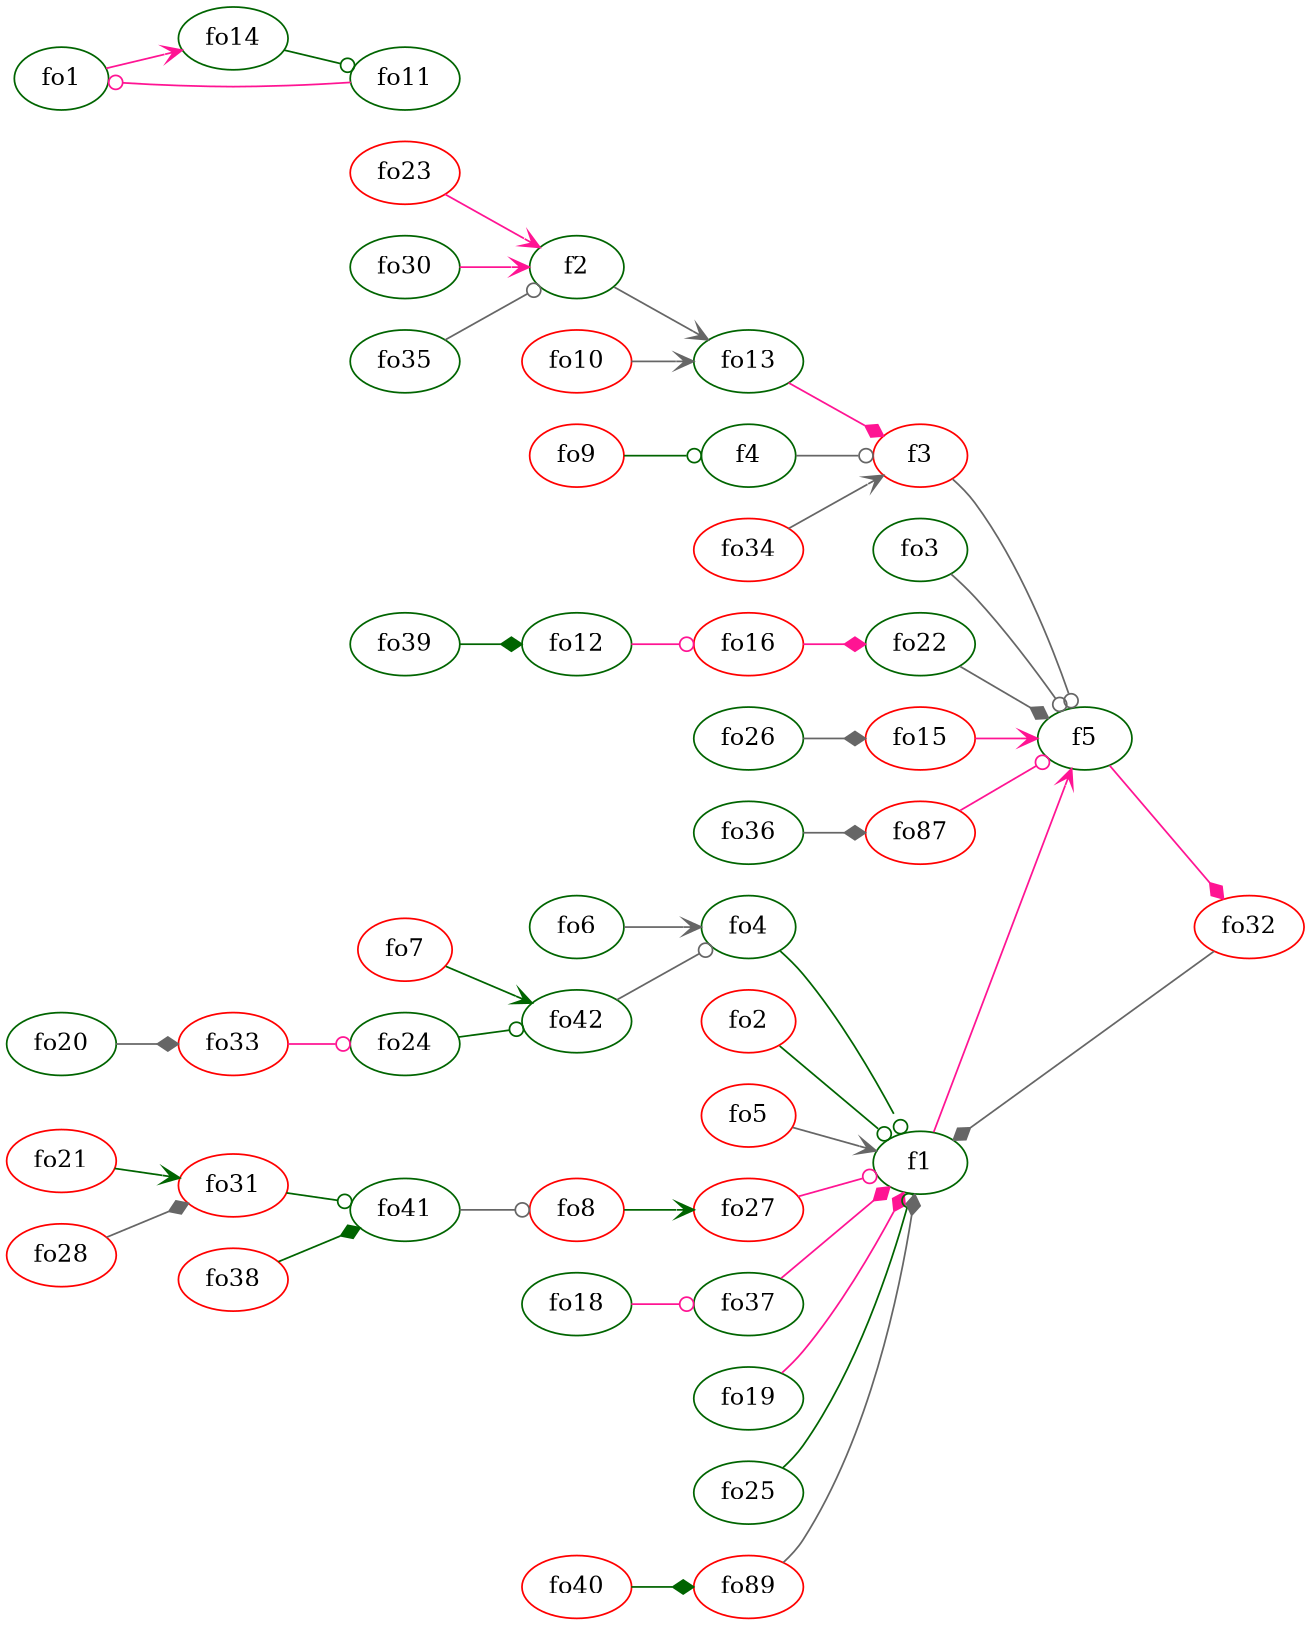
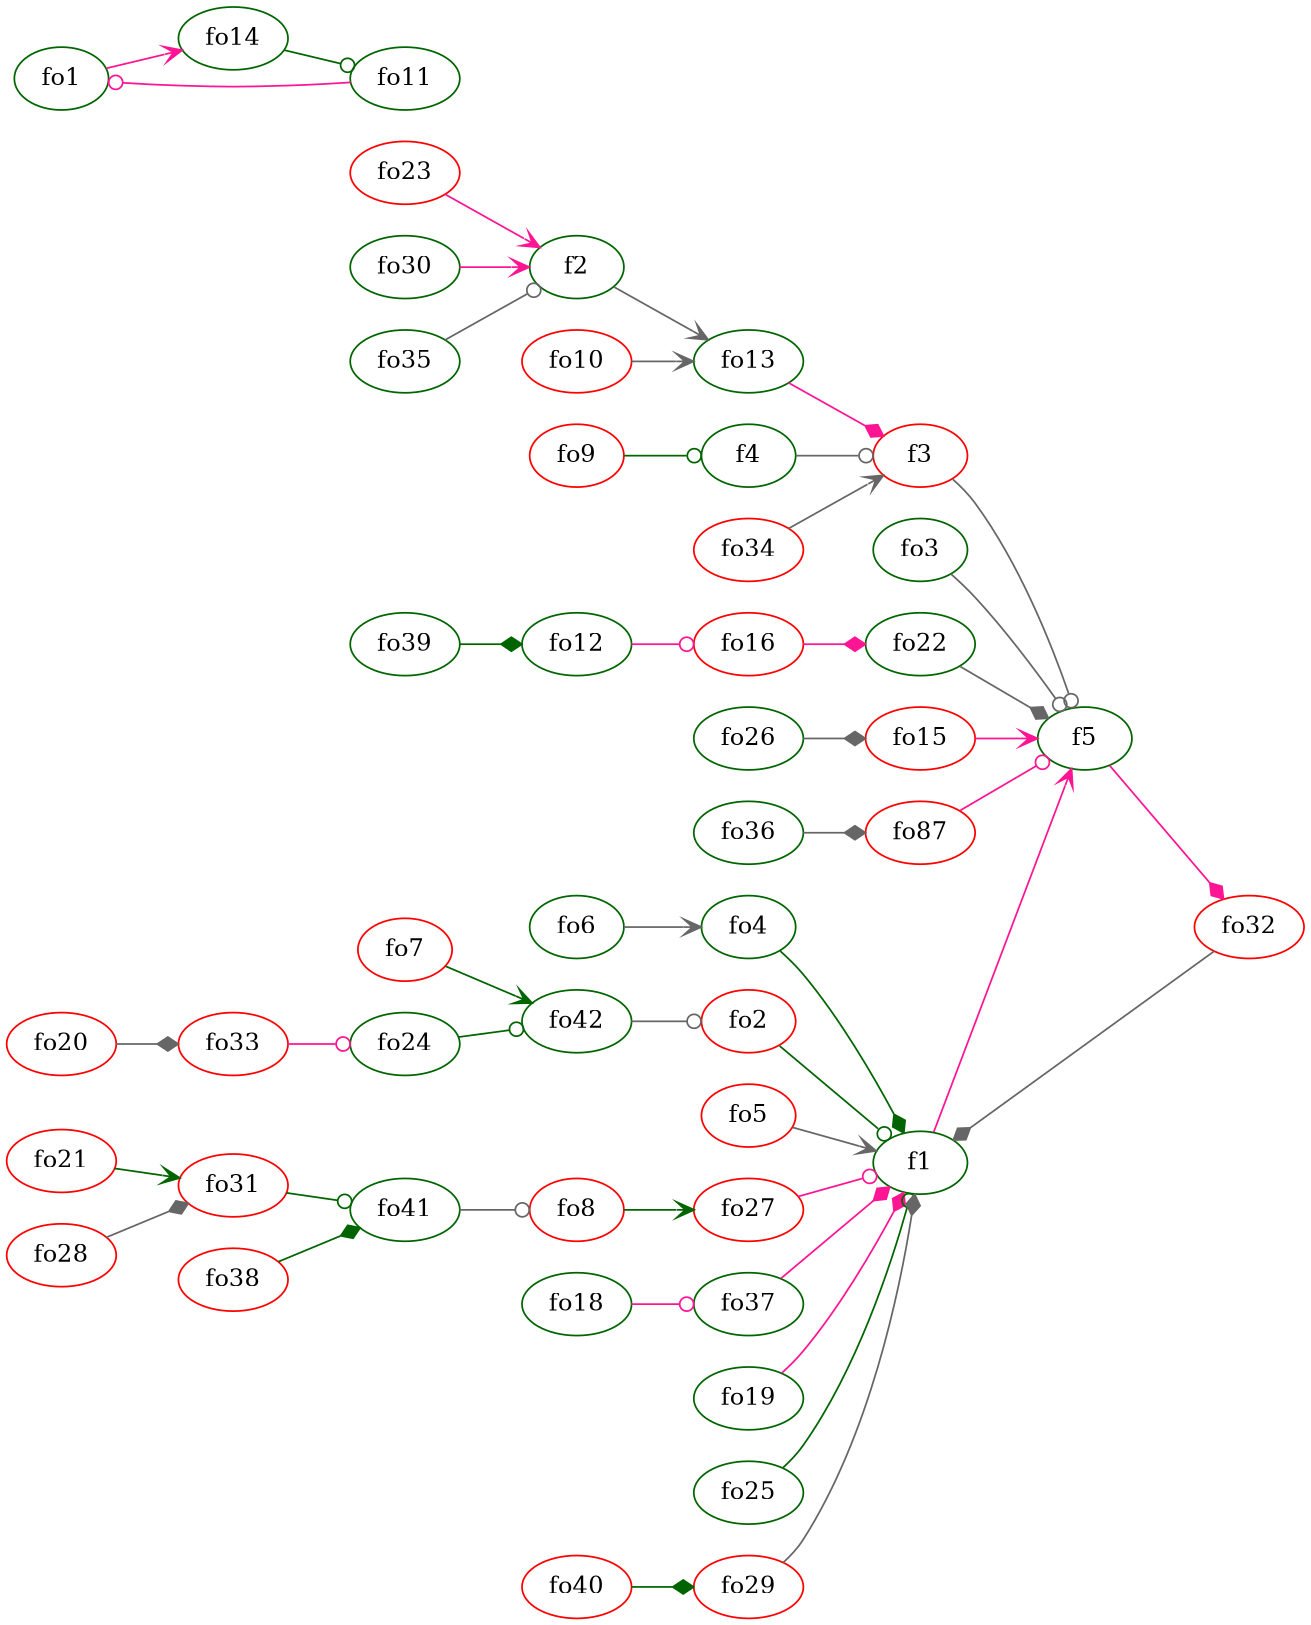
(658, 977) -> (659, 1021)
(843, 1028) -> (843, 1028)
(61, 1044) -> (61, 1044)
(749, 1587) -> (749, 1587)
